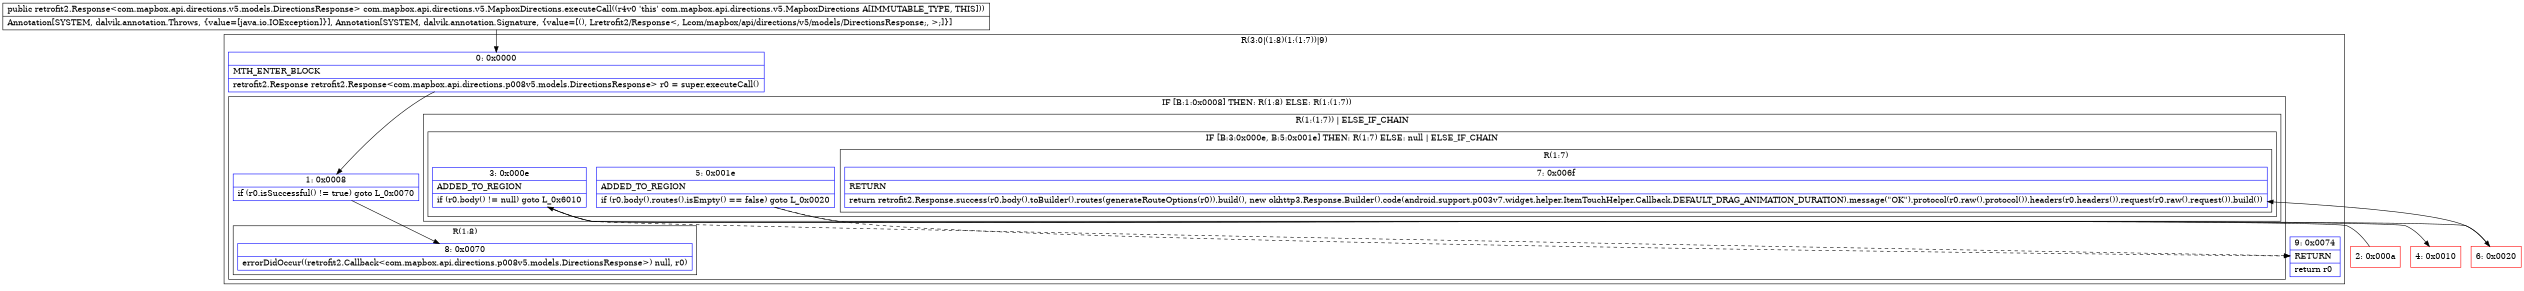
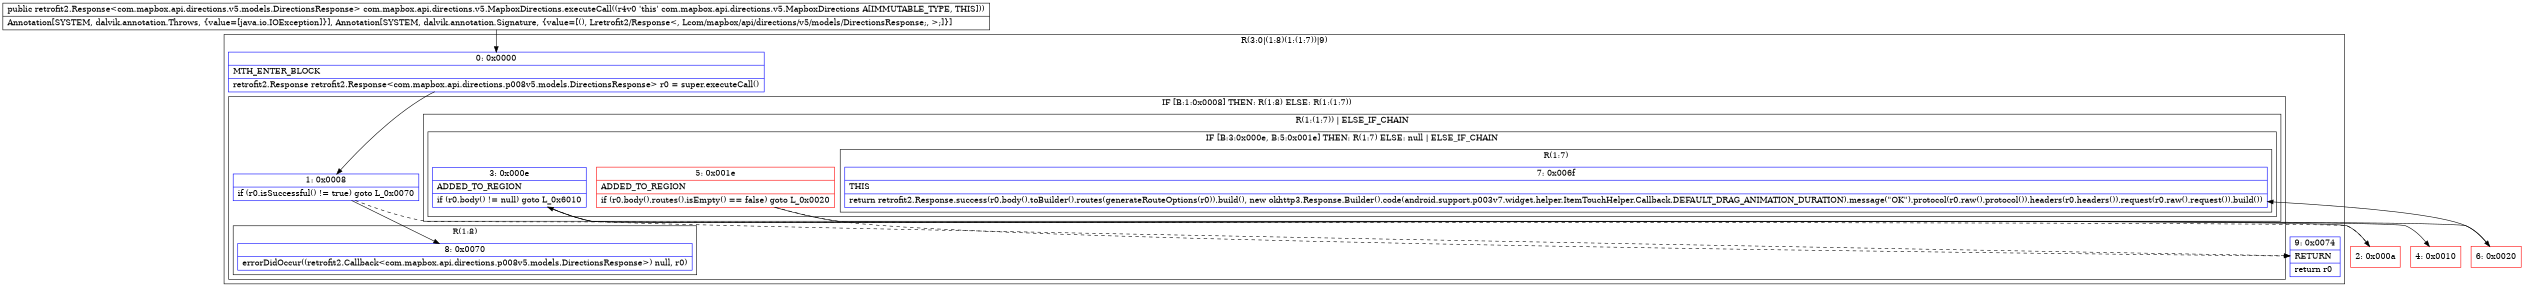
(716, 187) -> (716, 187)
(868, 187) -> (860, 187)
none -> (1362, 222)
